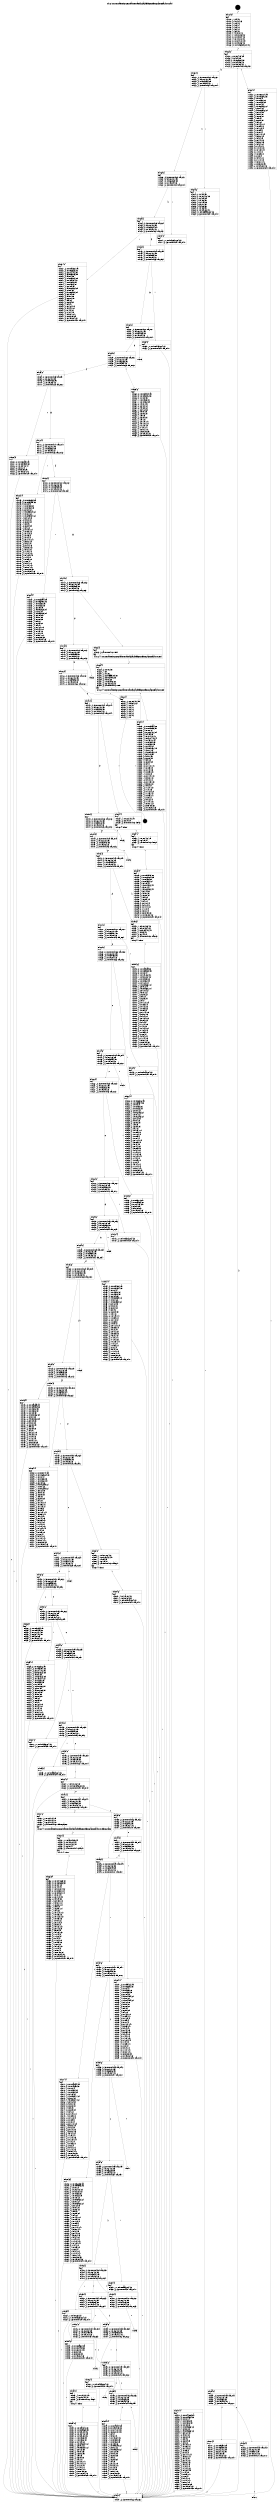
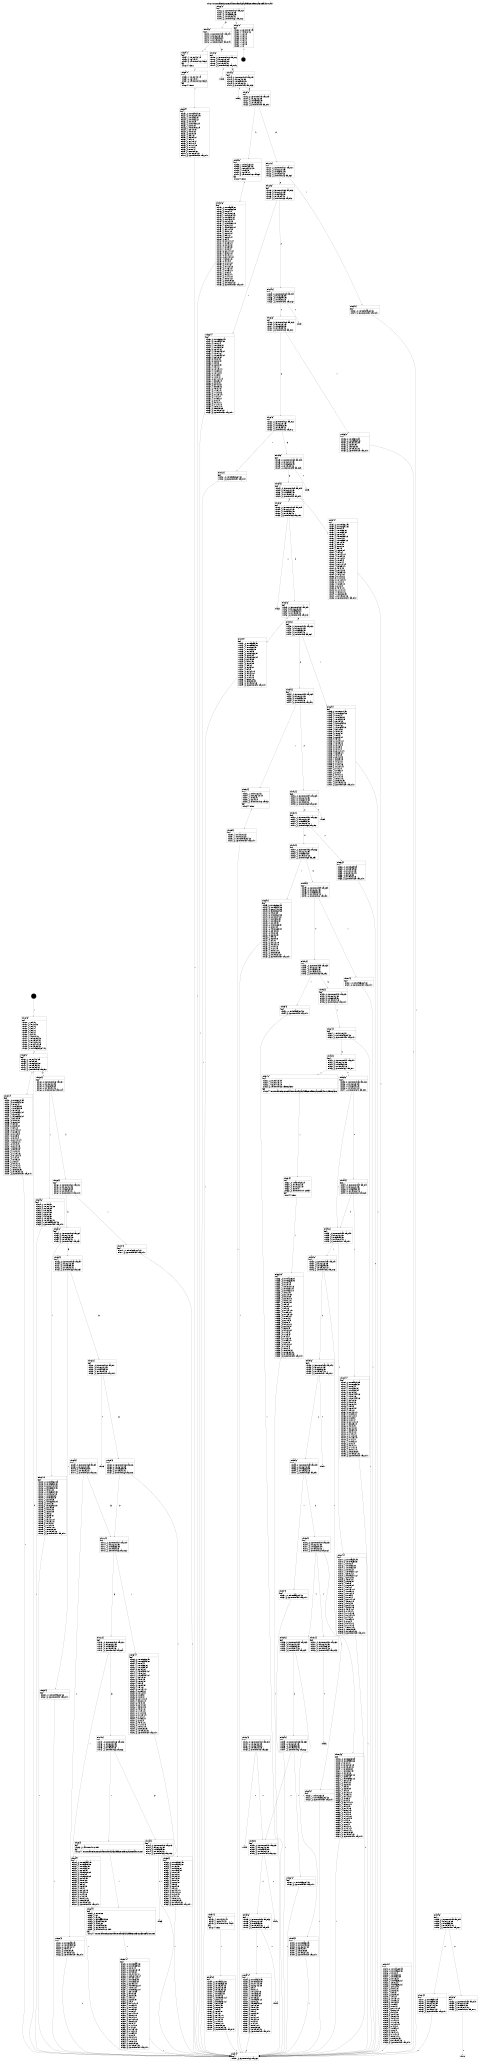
(86, 369) -> (117, 1505)
(73, 665) -> none
